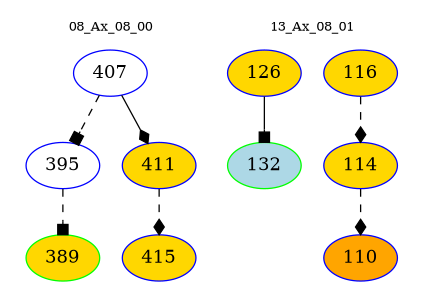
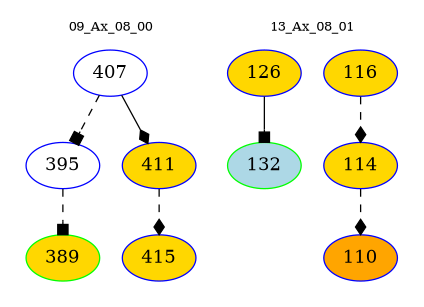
(111, 28) -> (111, 28)
